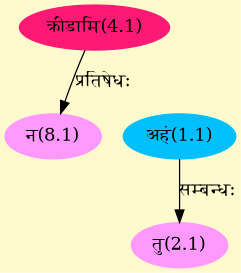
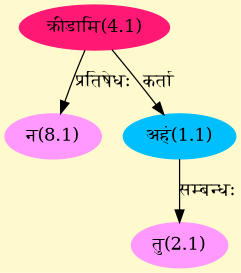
none -> (134, 77)
